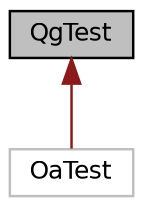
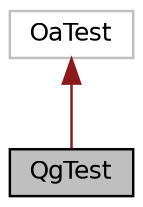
(72, 116) -> (72, 116)
